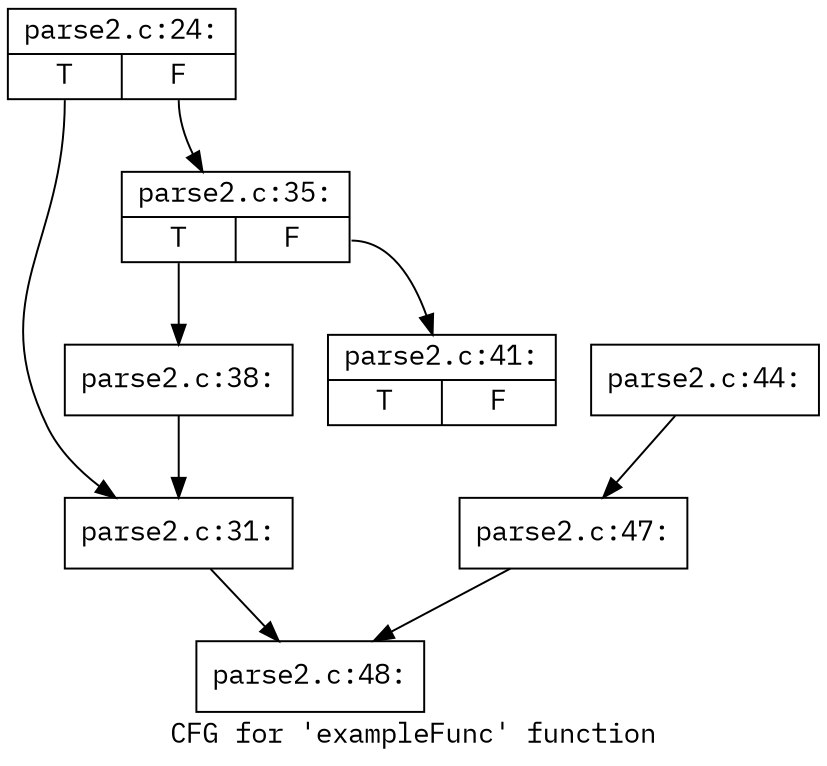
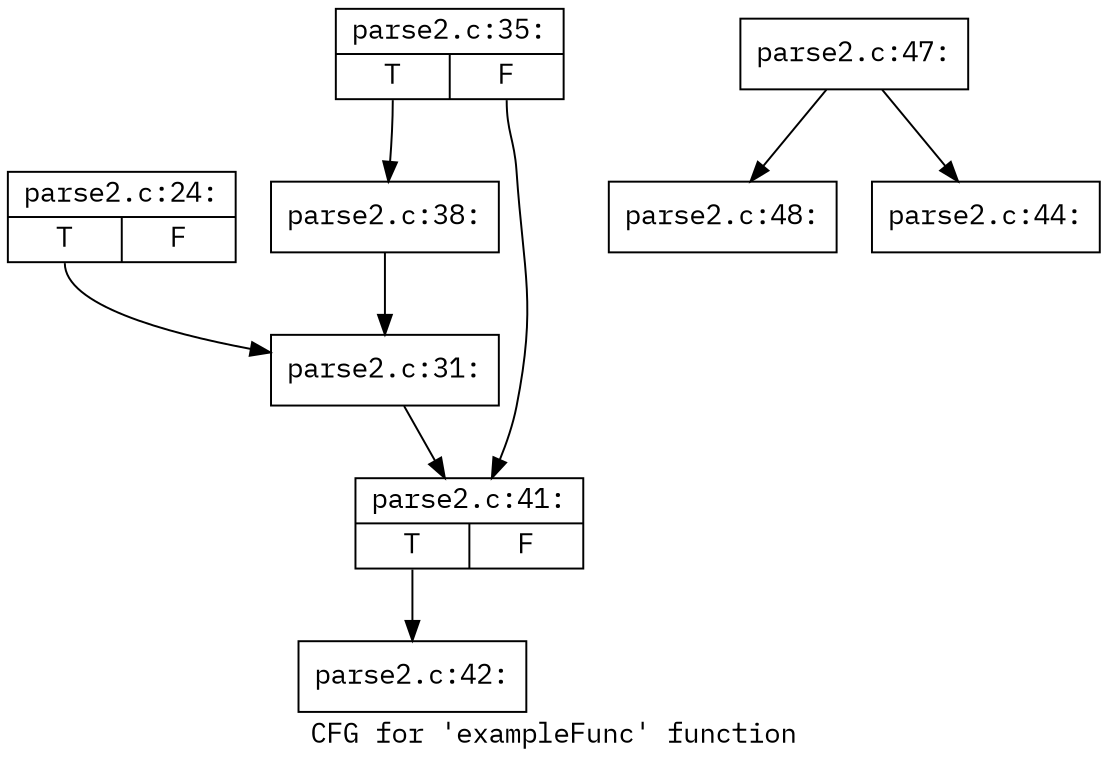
(183, 128) -> none
(646, 449) -> (914, 128)
(238, 598) -> (420, 433)
none -> (412, 677)
